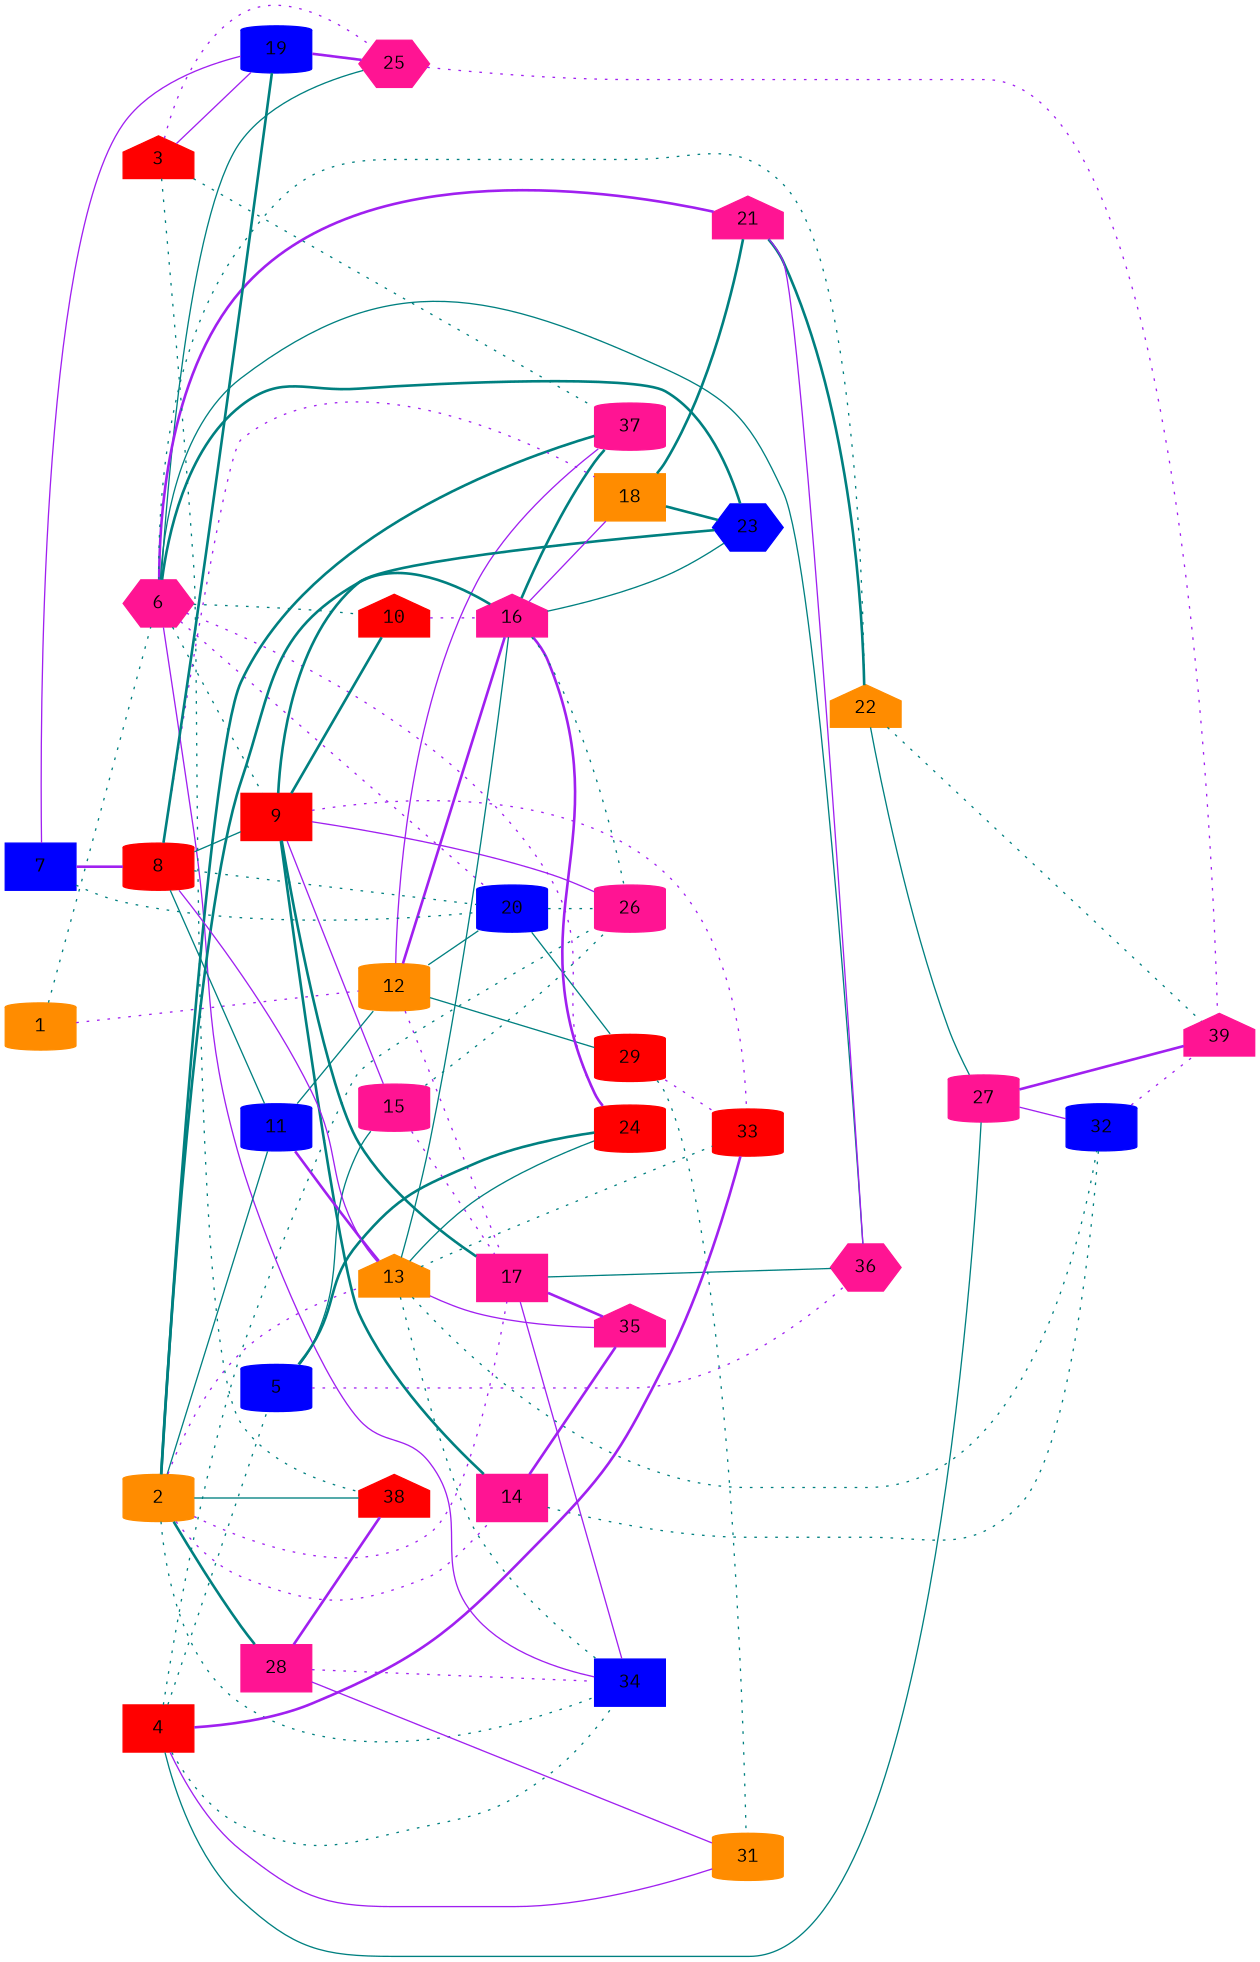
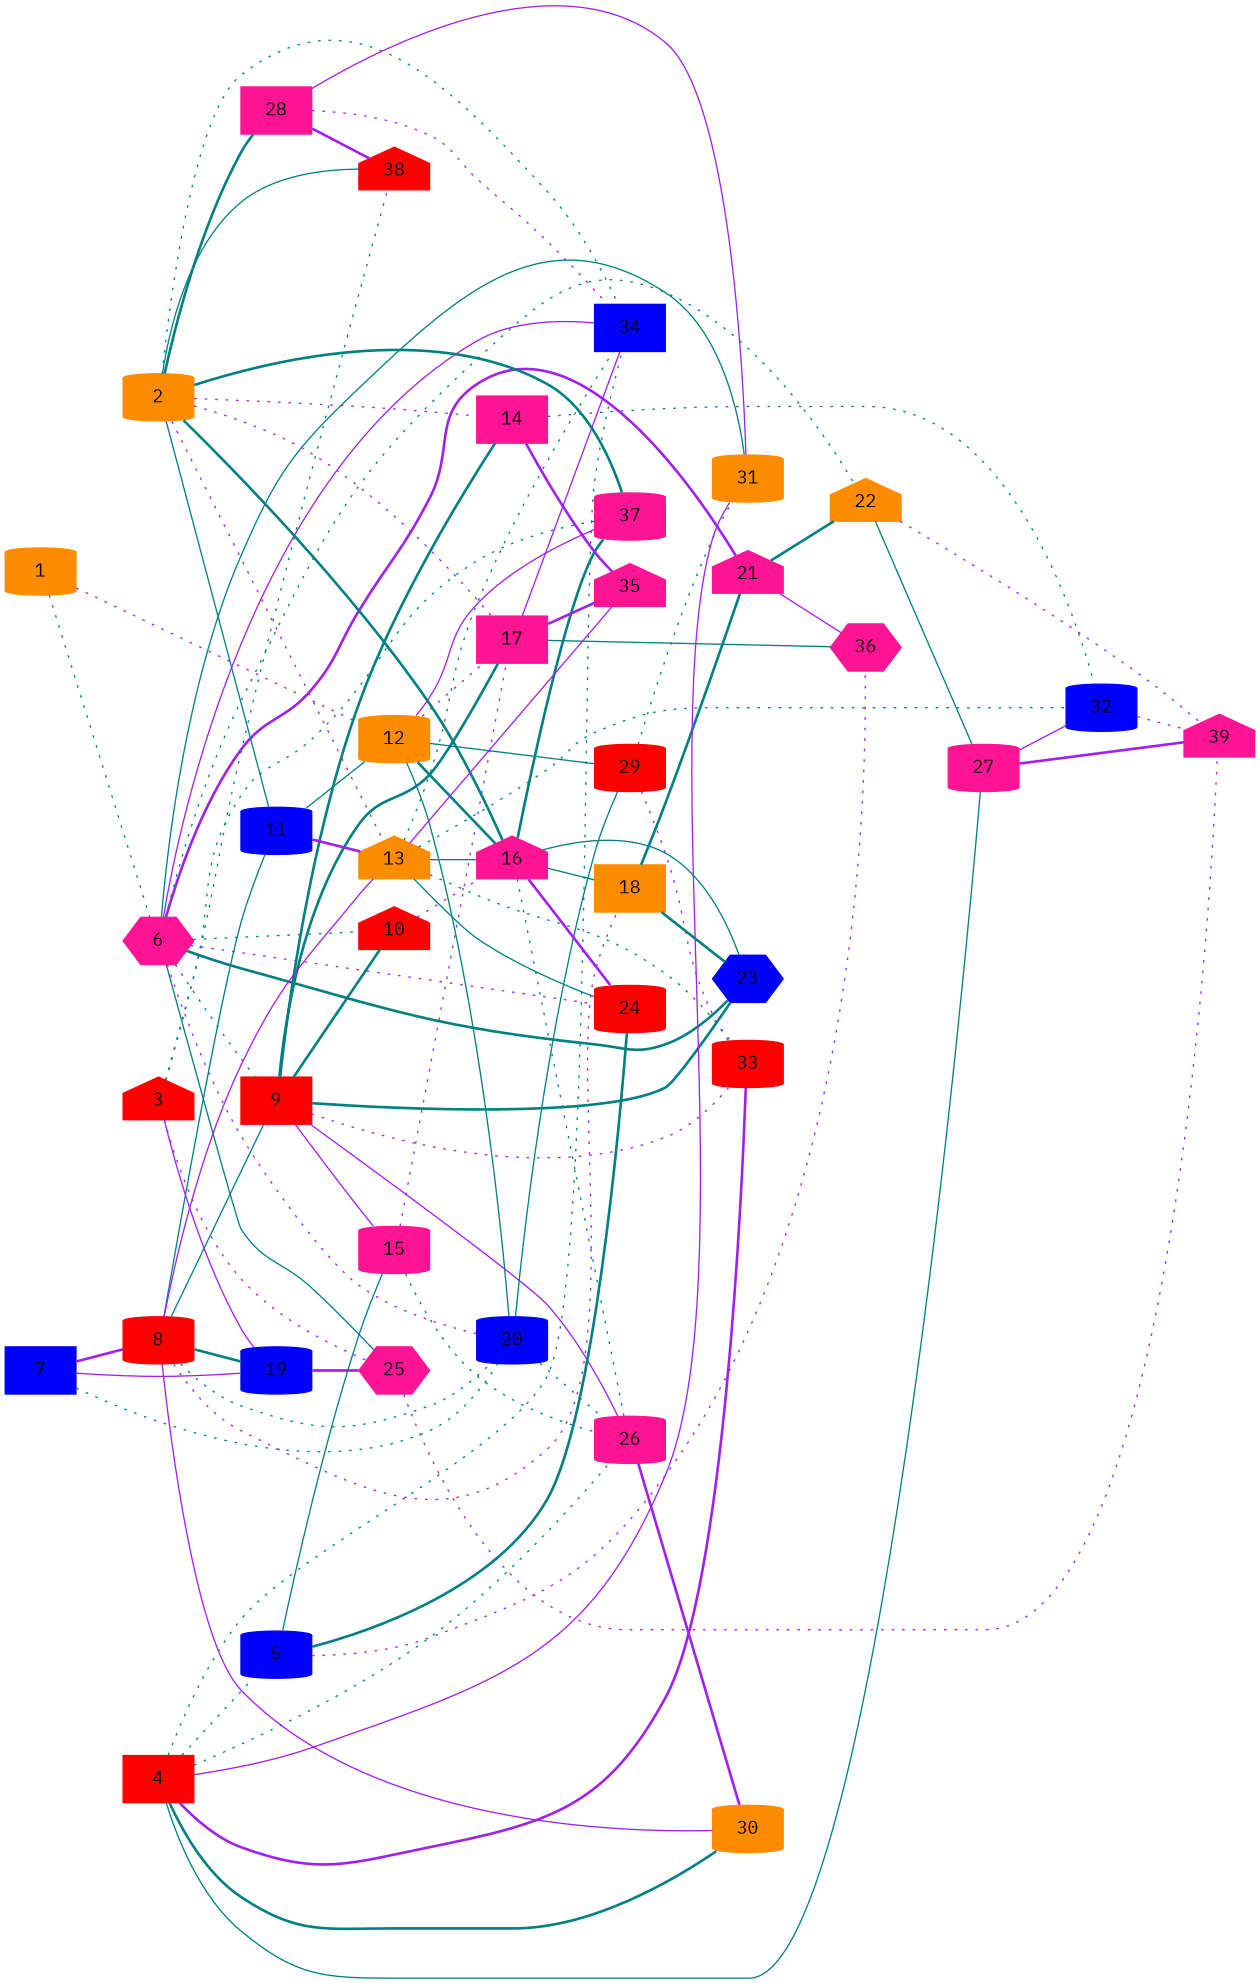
(762, 449) -> (365, 382)
(567, 561) -> (571, 874)
(456, 792) -> (457, 803)
(1044, 874) -> (1054, 616)
none -> (748, 1829)
